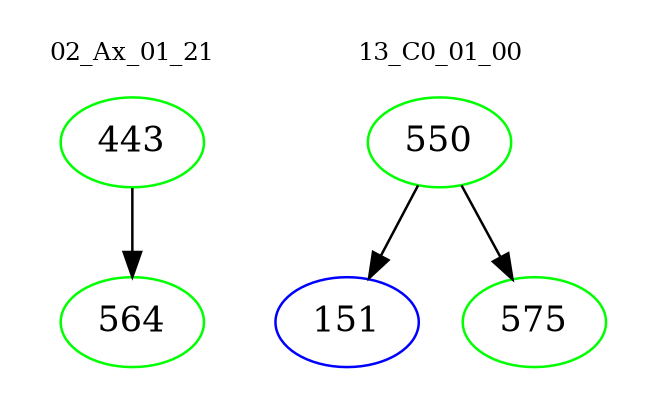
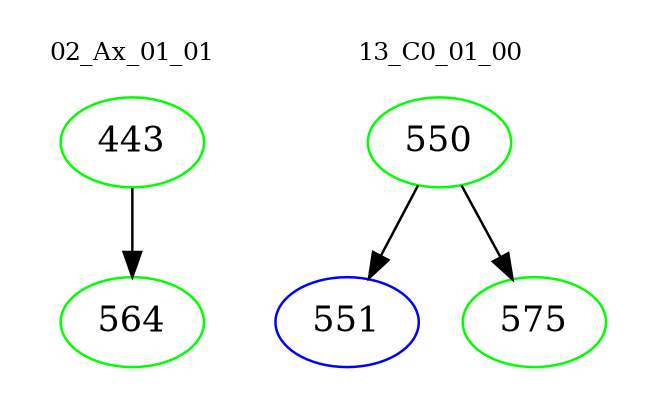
(132, 54) -> (132, 54)
(347, 322) -> (347, 322)
